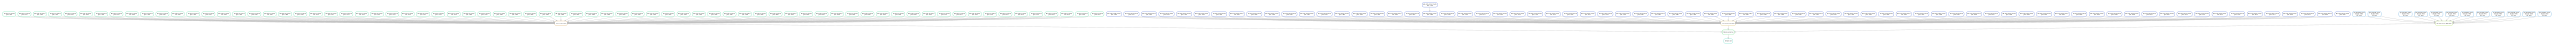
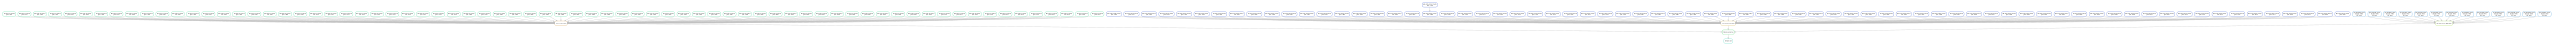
none -> (2390, 14)
